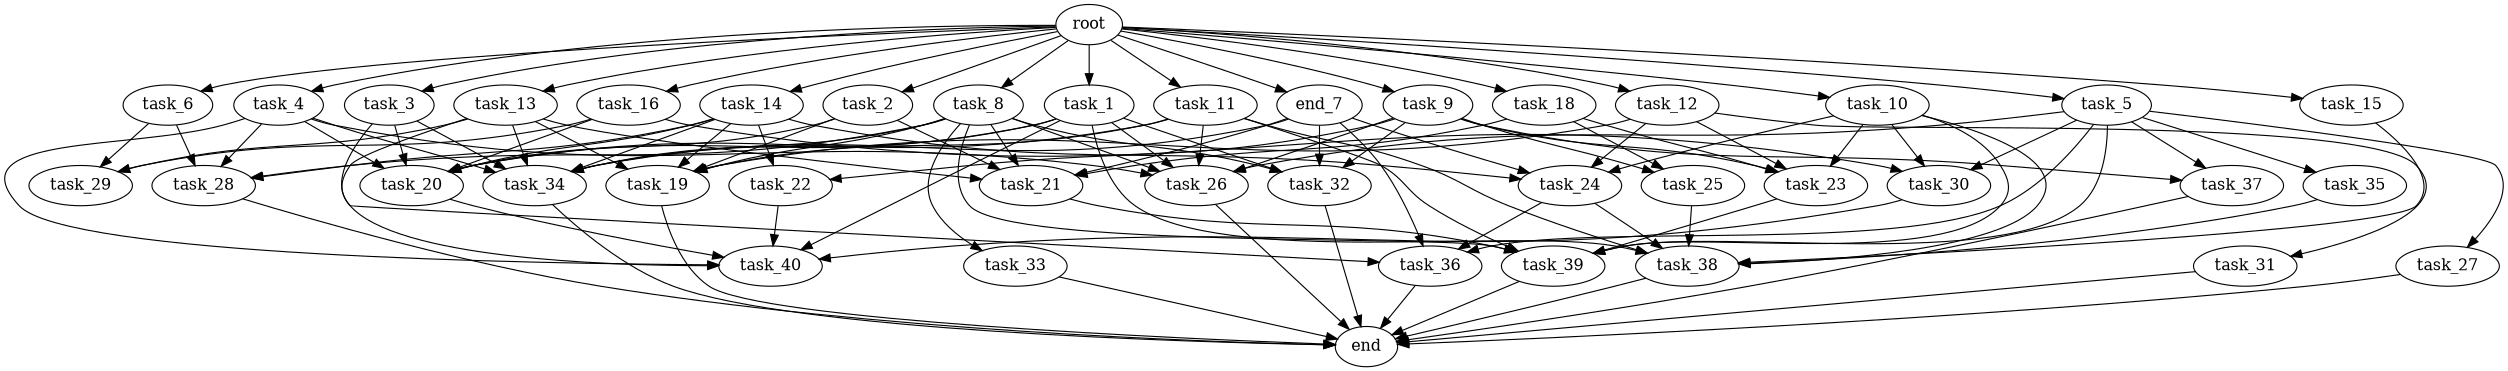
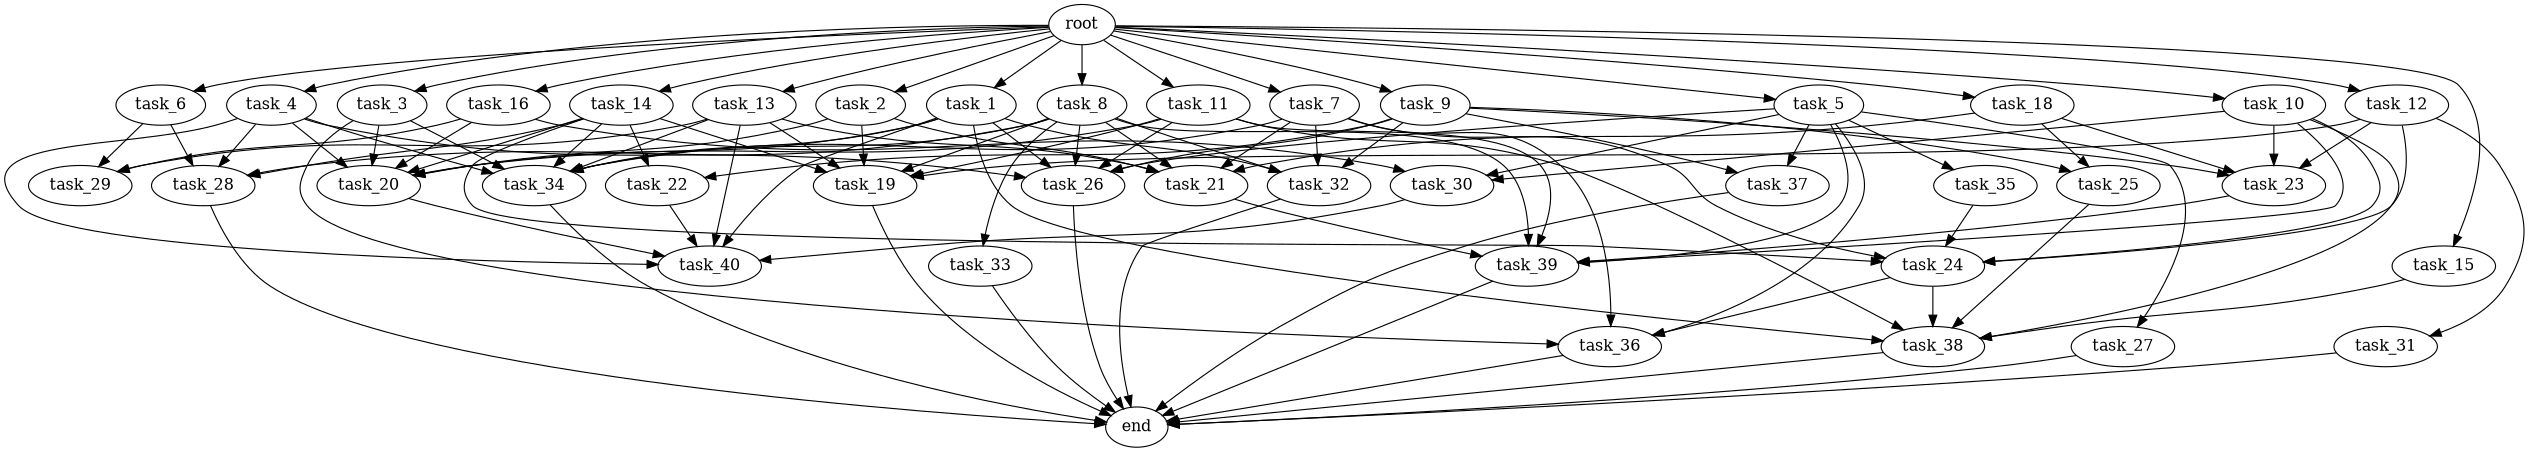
(1320, 105) -> (1315, 105)
(2106, 235) -> (1962, 221)
